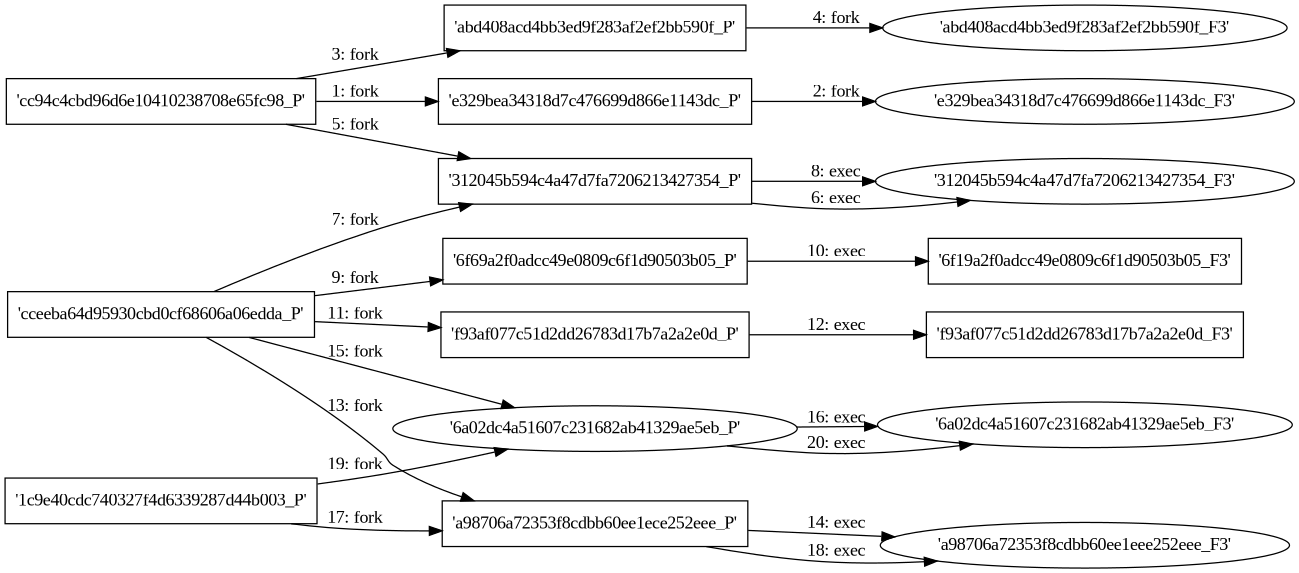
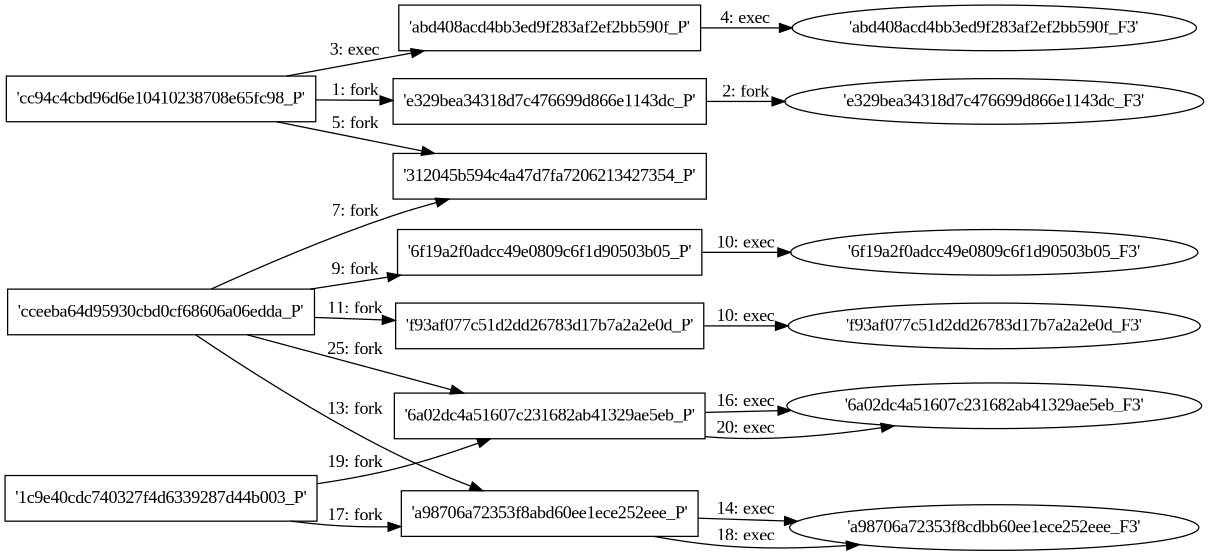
(836, 18) -> (746, 18)
(355, 55) -> (355, 50)
(1085, 181) -> none
(595, 261) -> (550, 252)
(1085, 261) -> (994, 252)
(836, 325) -> (746, 316)
(1085, 335) -> (994, 326)
(355, 352) -> (355, 349)
(595, 429) -> (550, 416)
(595, 524) -> (550, 514)
(1085, 545) -> (994, 528)
